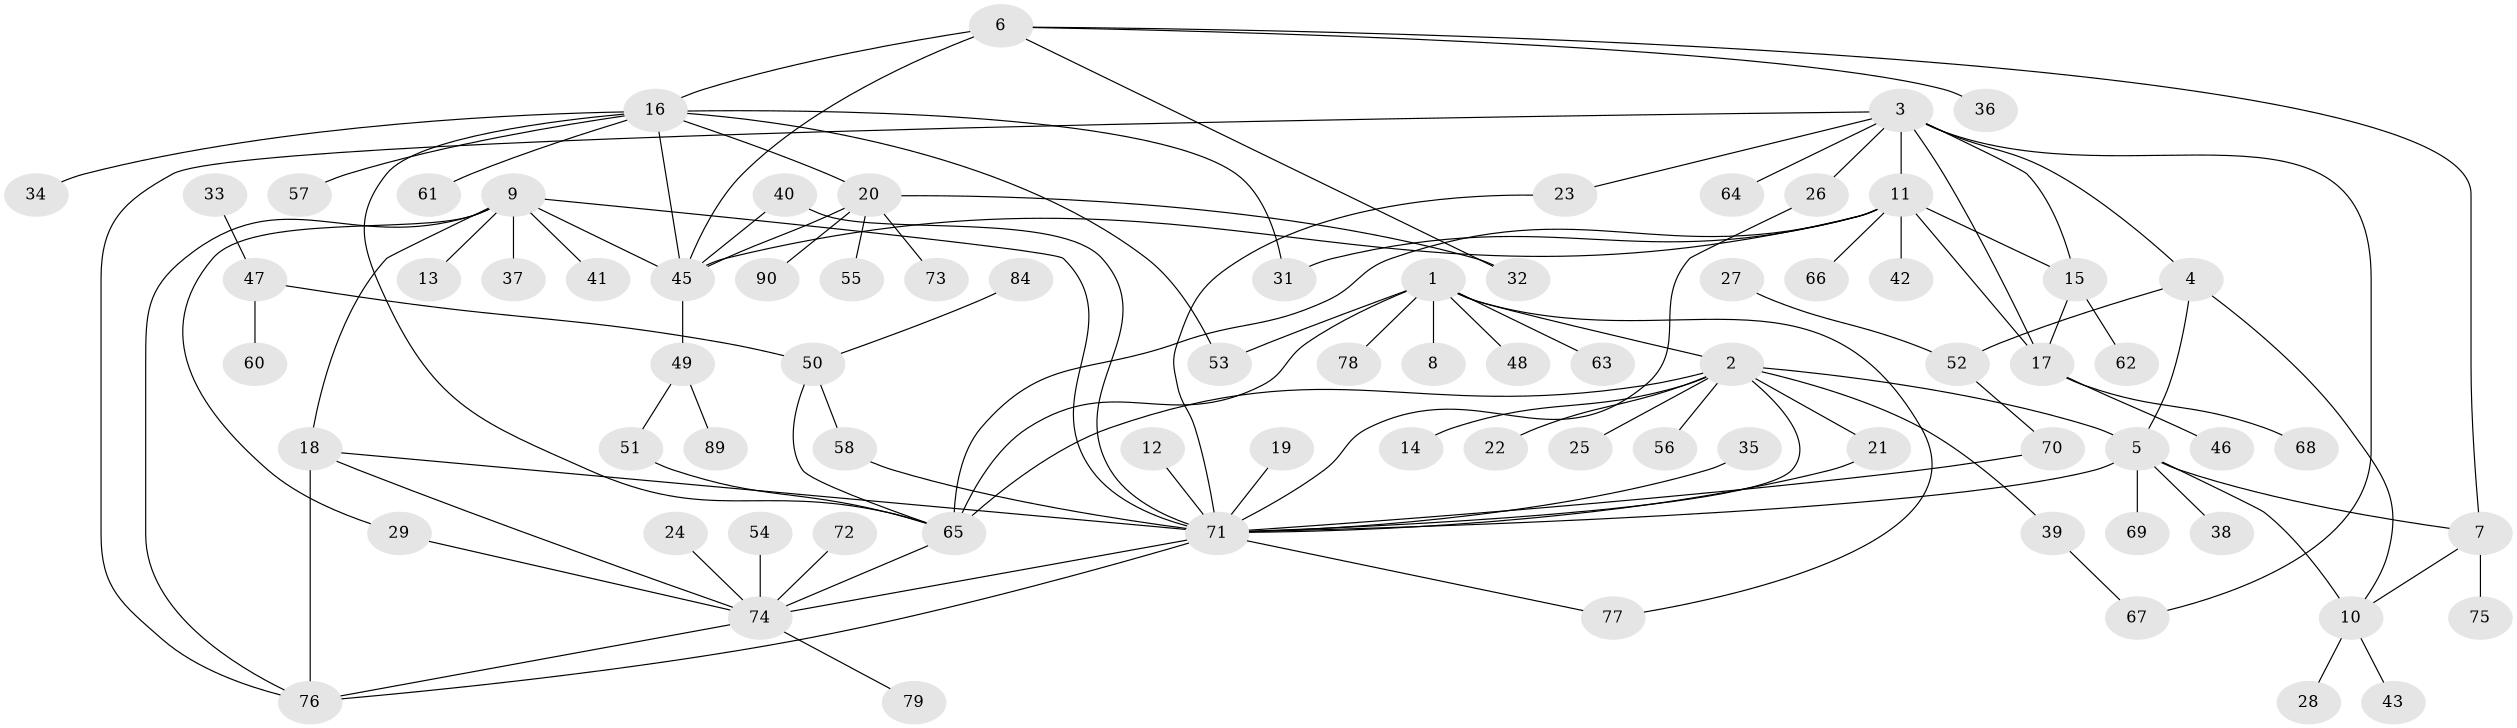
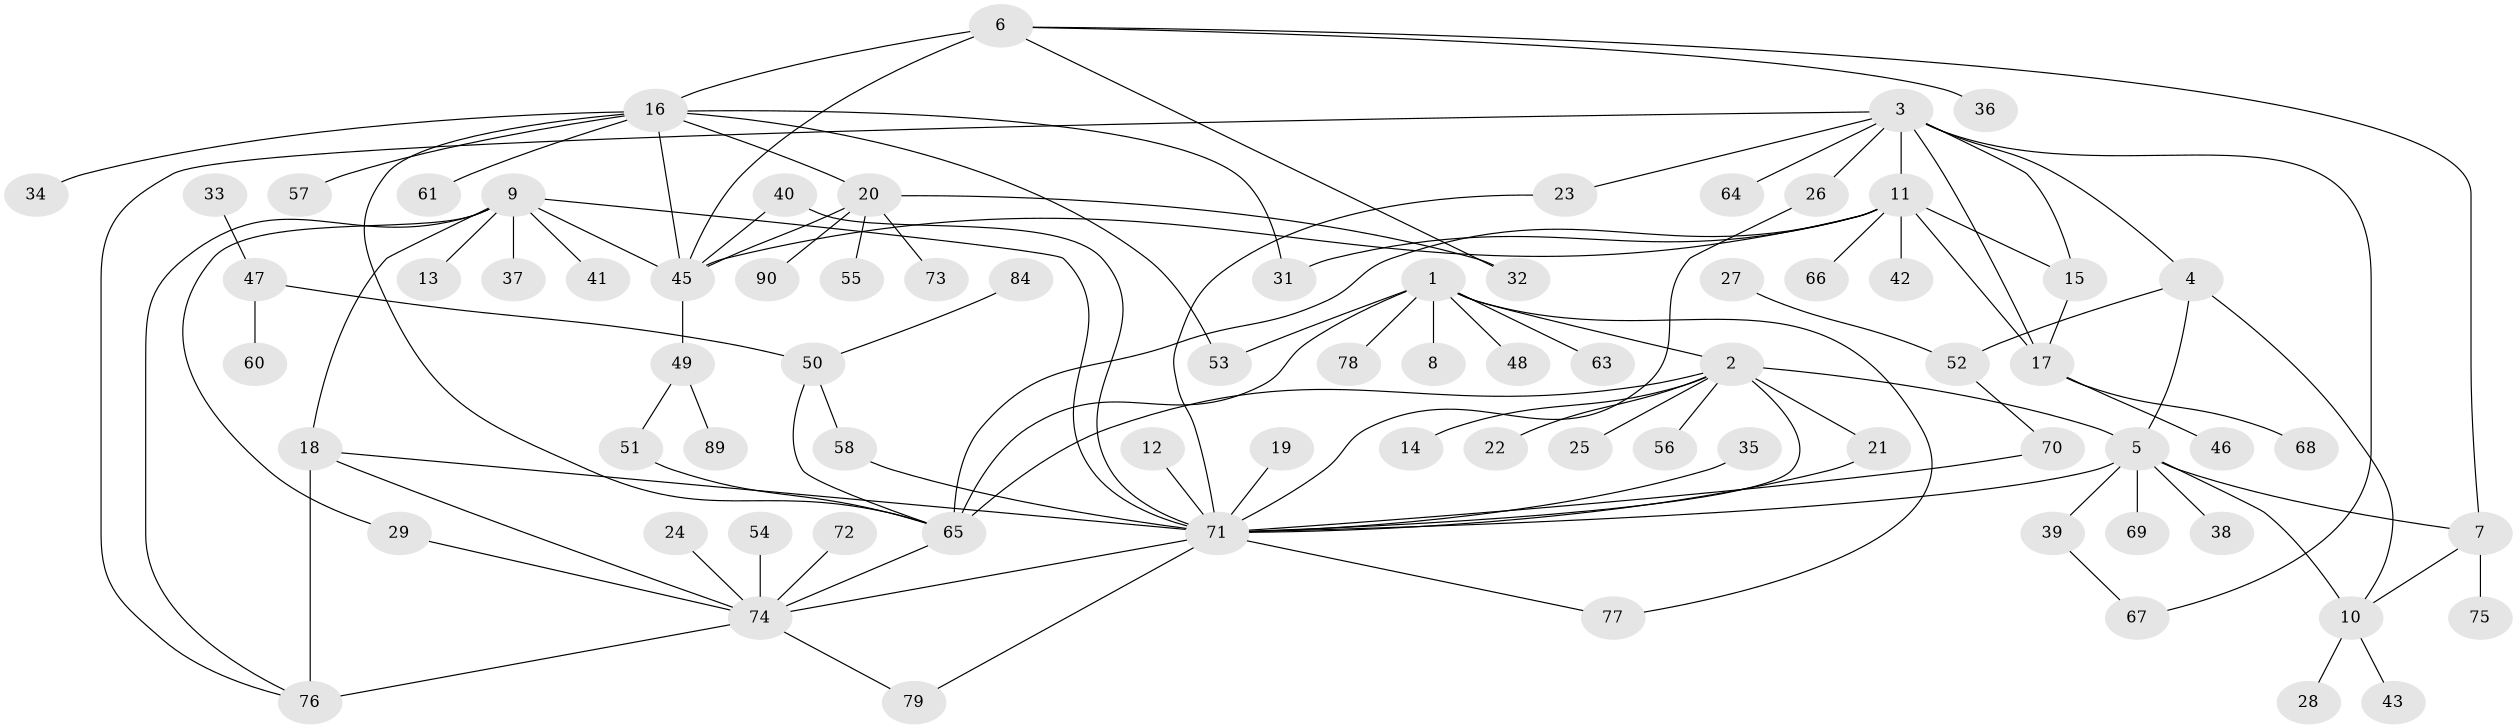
(2127, 364) -> none
(1903, 419) -> (2095, 491)
(770, 645) -> (1066, 618)
